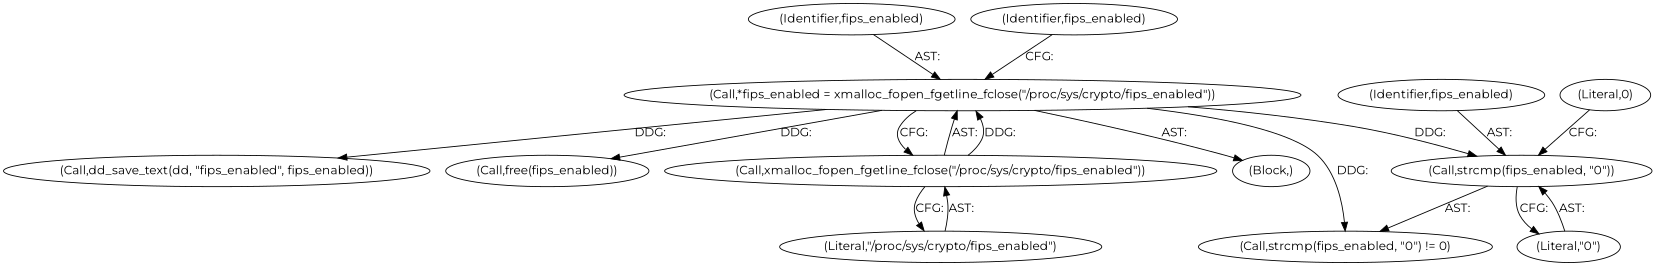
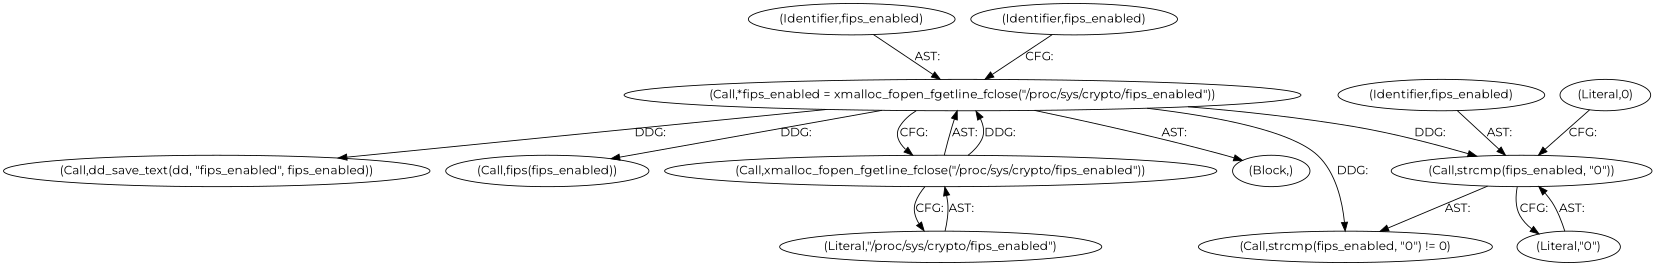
(547, 171) -> (547, 171)
